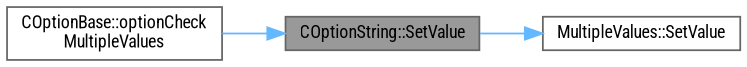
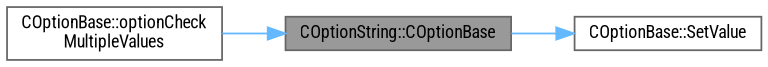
(382, 33) -> (398, 33)
(642, 33) -> (668, 33)
